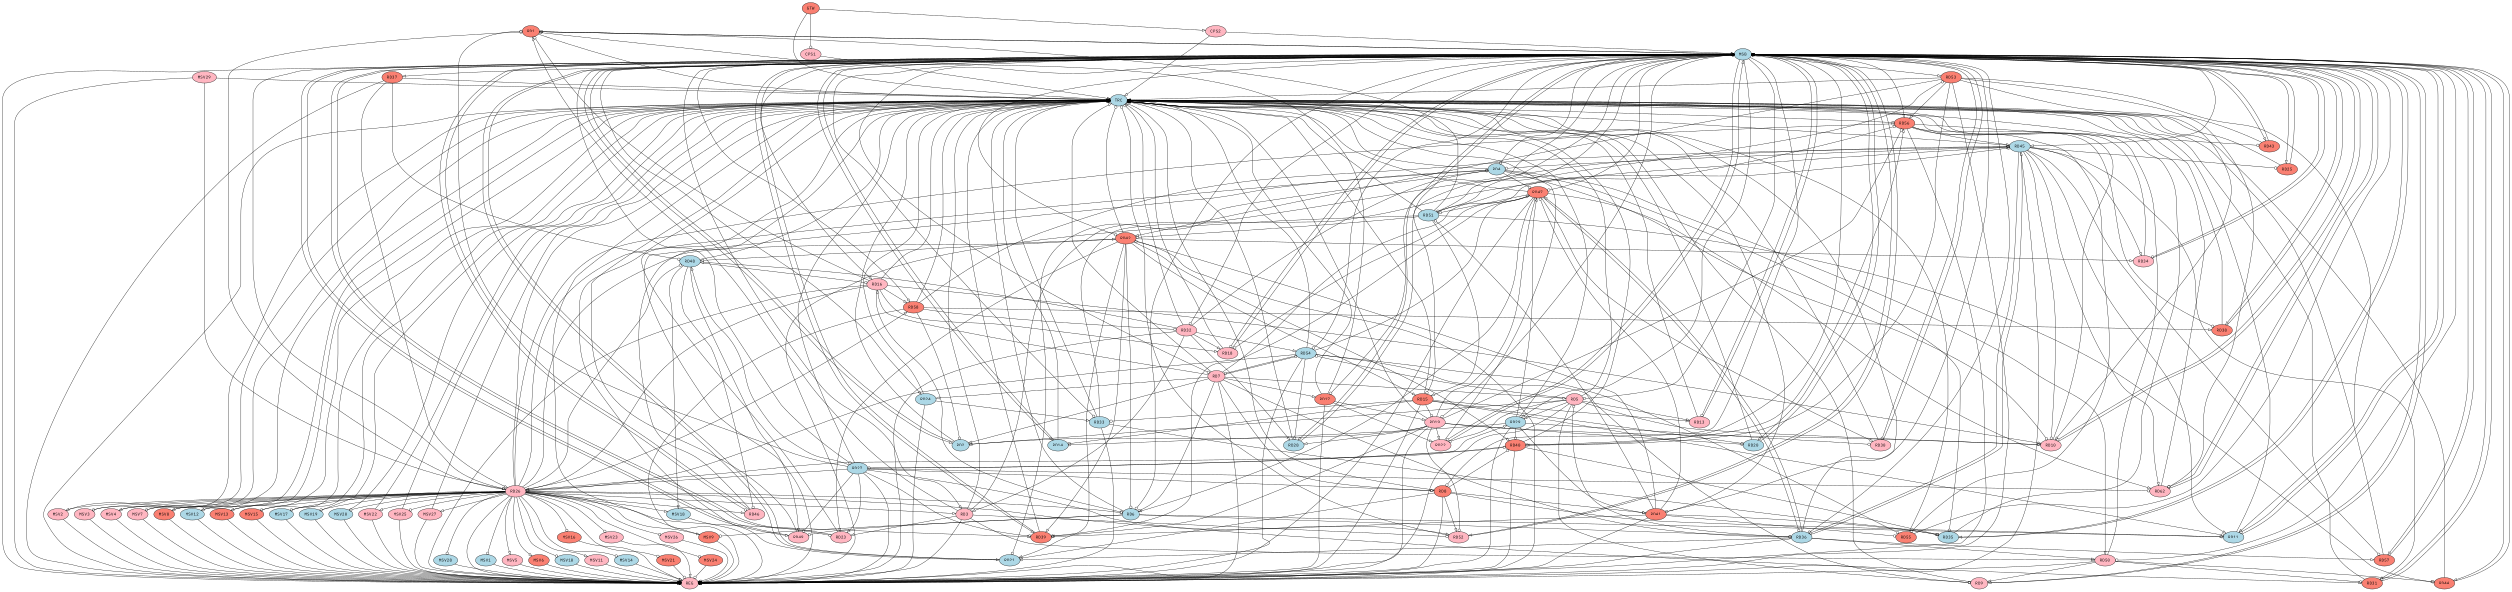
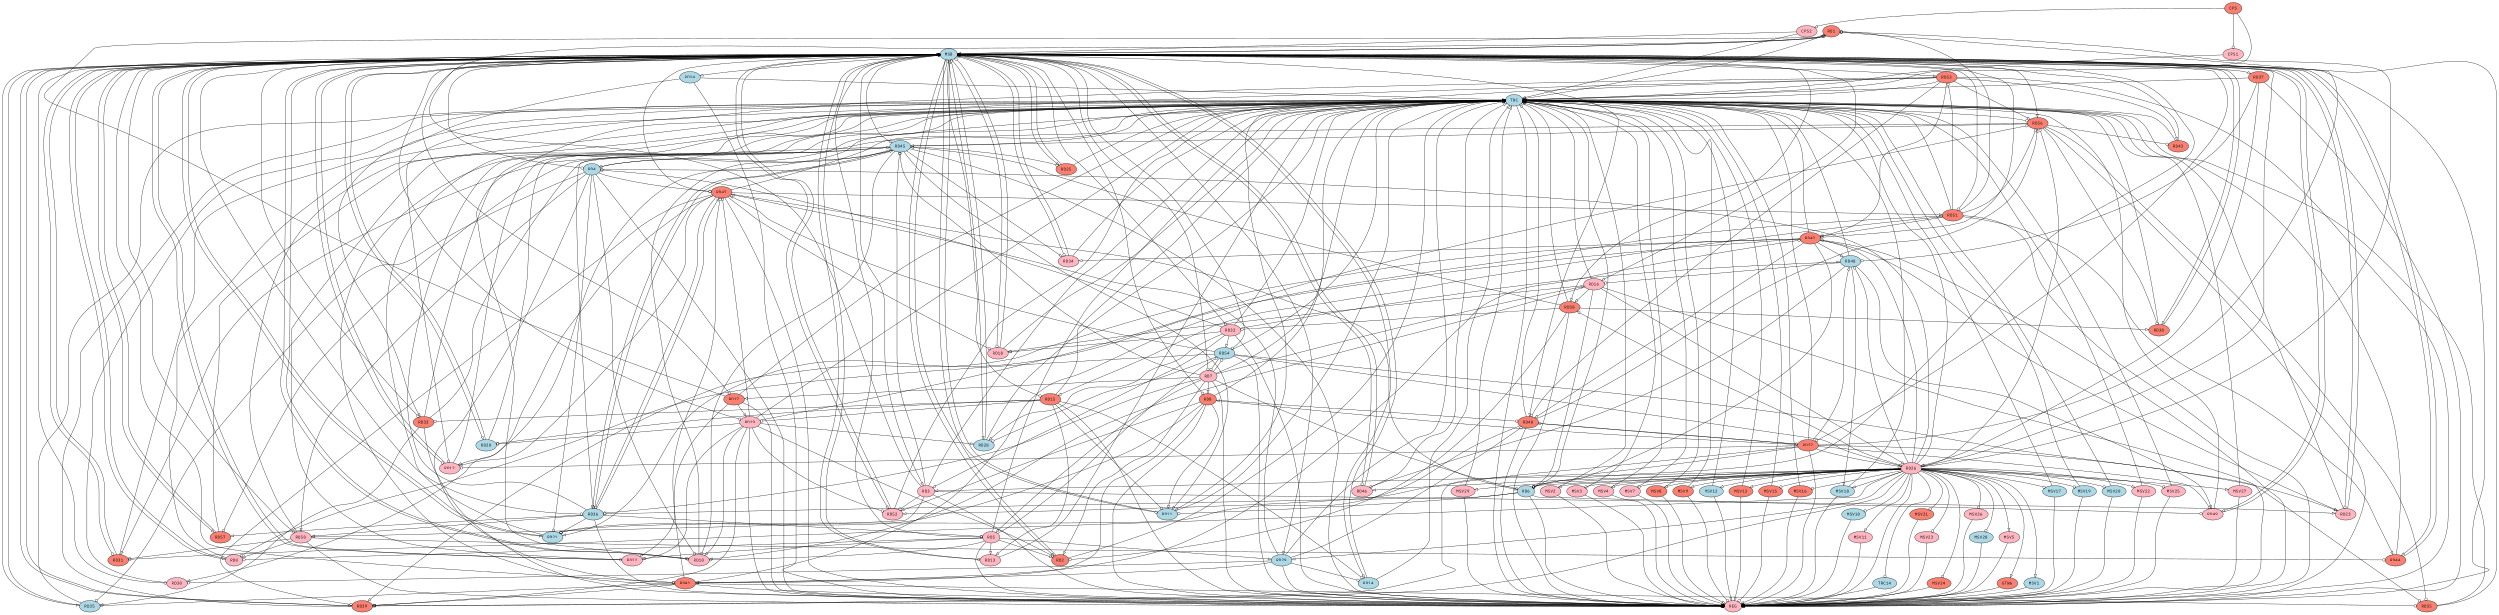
(811, 8) -> (2233, 8)
(2024, 61) -> (2074, 91)
none -> (1132, 133)
none -> (1859, 165)
(1969, 168) -> none
(1422, 169) -> (1236, 227)
(685, 183) -> none
none -> (1765, 202)
(1429, 215) -> (1953, 215)
(1261, 321) -> none
(230, 374) -> (1689, 476)
(1074, 388) -> none
(1100, 422) -> (424, 422)
none -> (442, 443)
(961, 445) -> (1060, 560)
(857, 468) -> (1808, 445)
(1731, 490) -> (1051, 523)
(2160, 491) -> (450, 468)
(498, 523) -> (2013, 487)
(922, 524) -> (1594, 591)
(1442, 546) -> (1065, 526)
(539, 560) -> (2007, 583)
(626, 560) -> (1885, 583)
(1979, 583) -> (234, 560)
